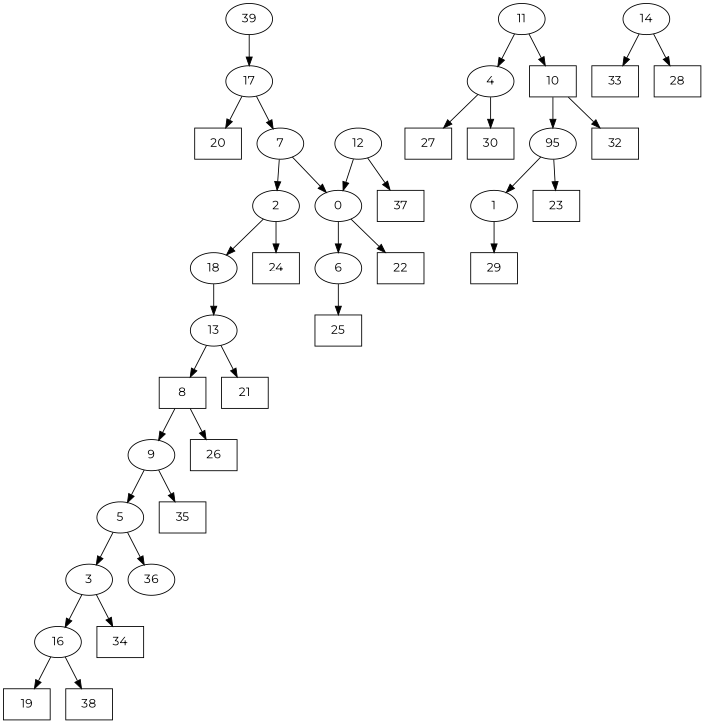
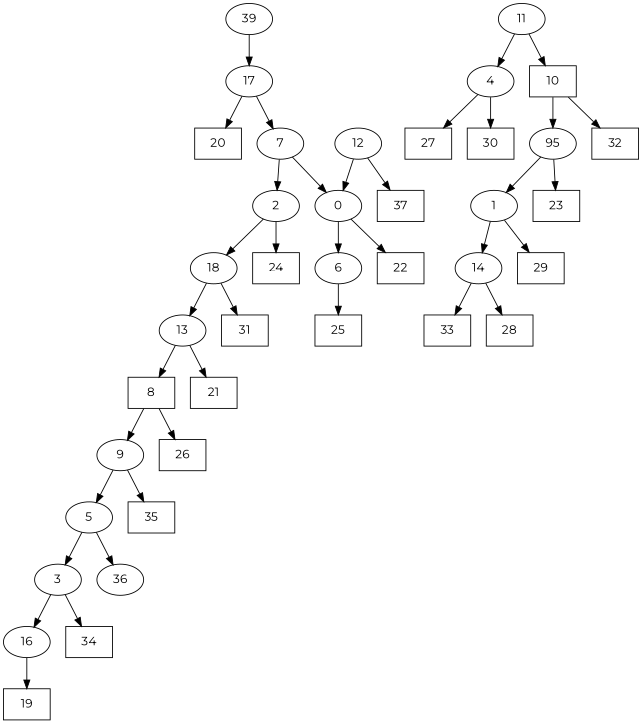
none -> (487, 233)
none -> (245, 331)
(89, 704) -> none
